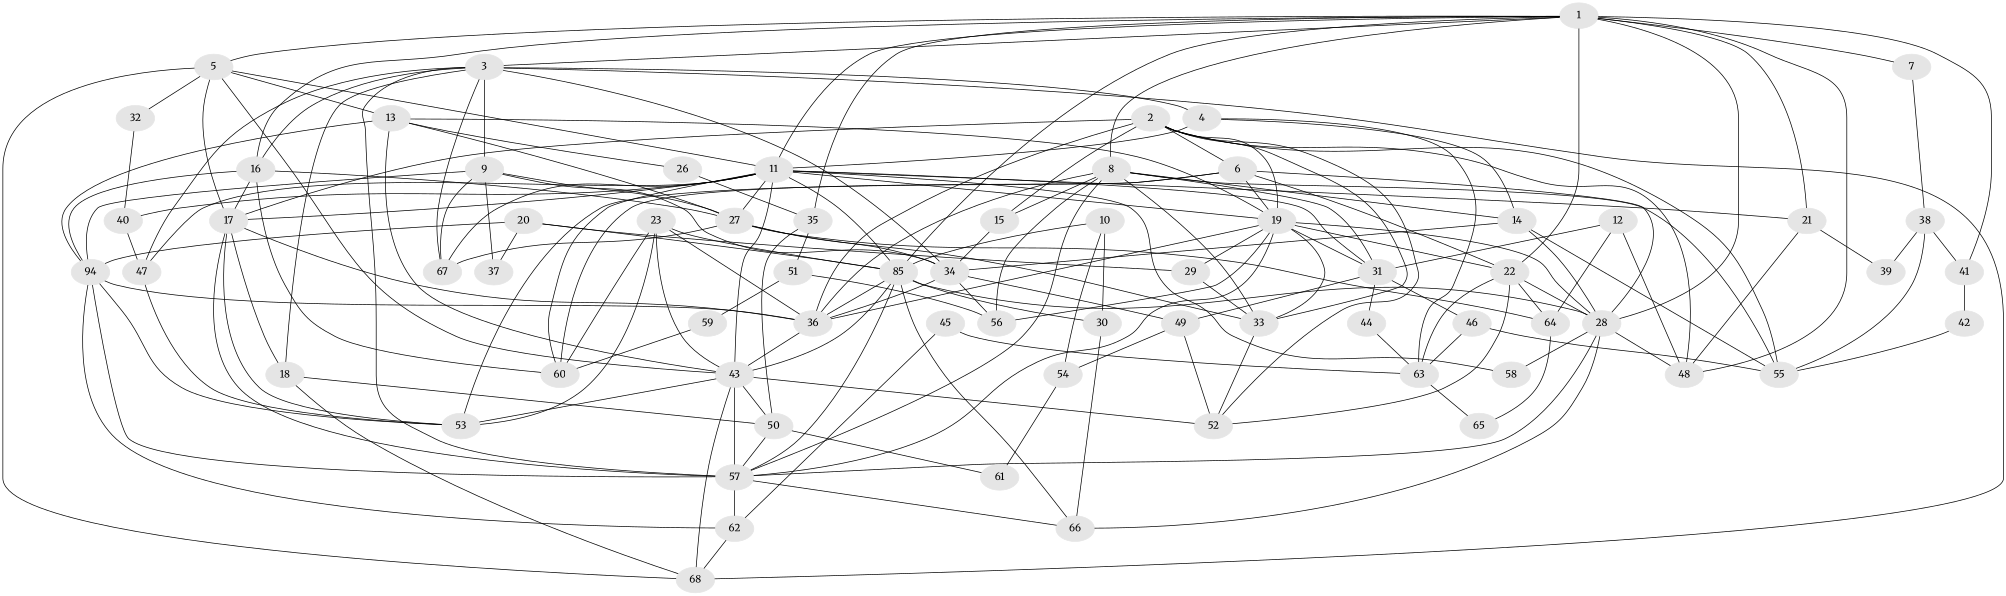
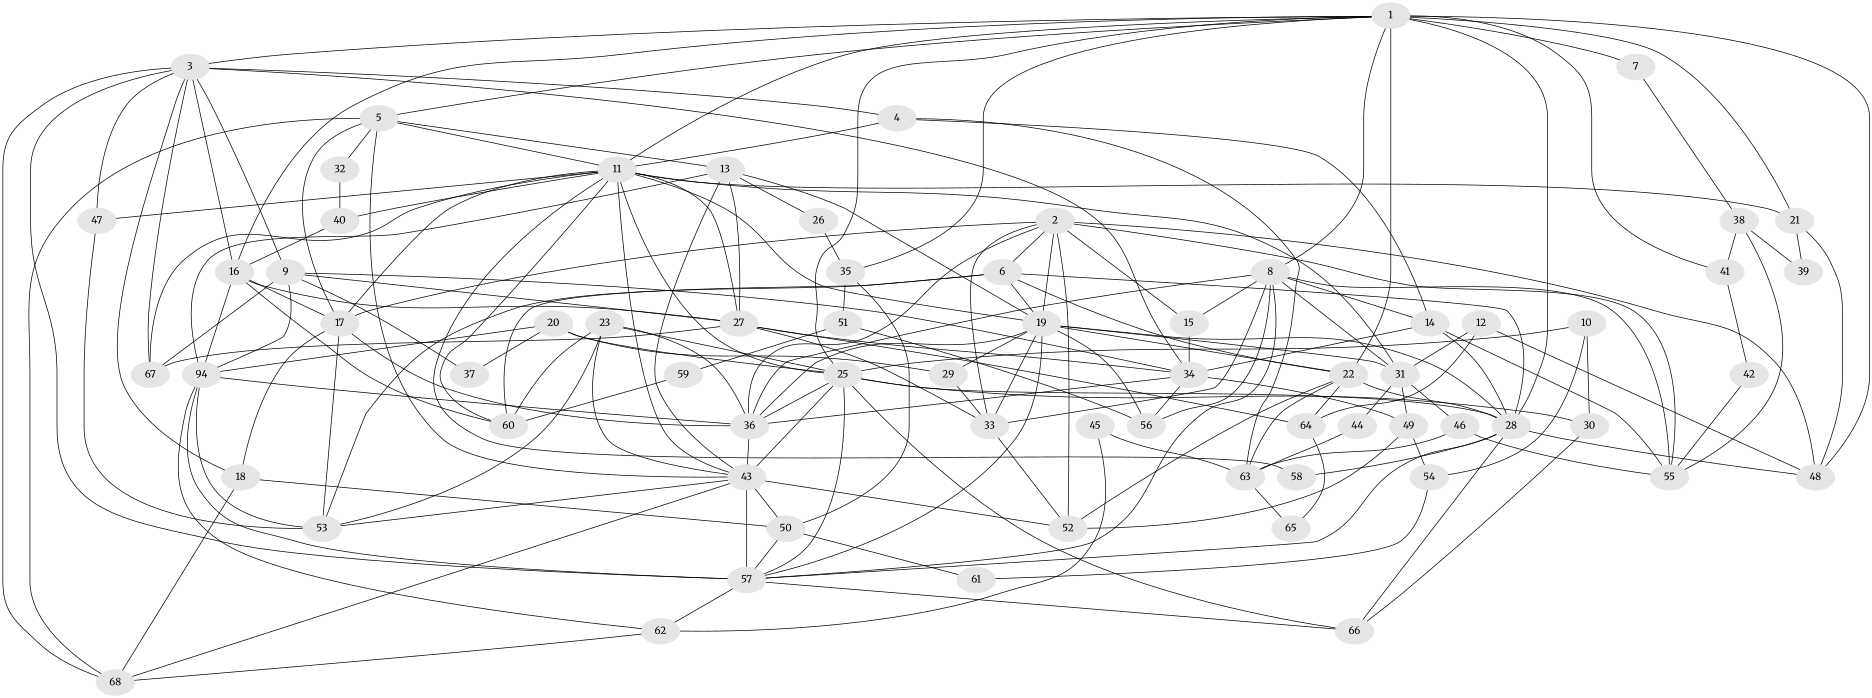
(132, 246) -> (287, 247)
(898, 272) -> (843, 375)
(391, 445) -> none
